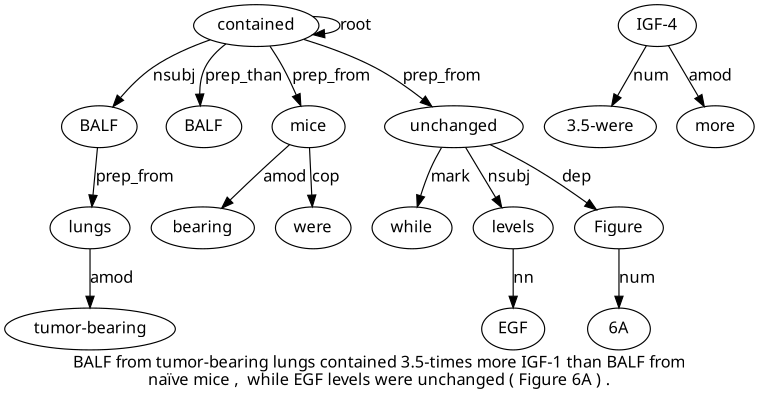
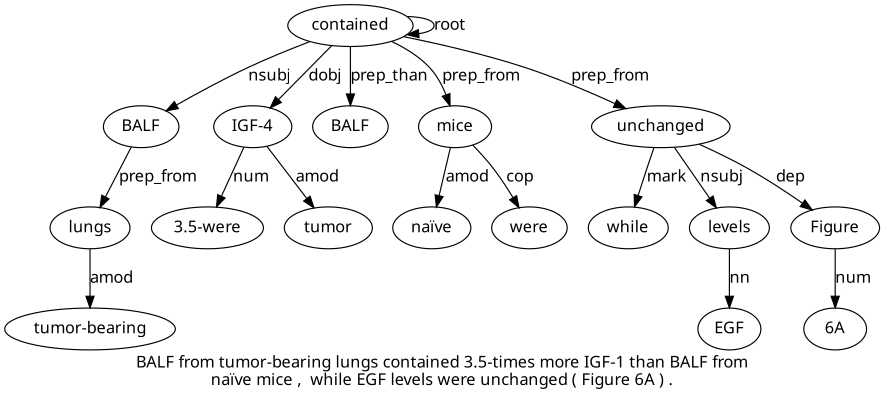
none -> (305, 73)
(715, 127) -> (328, 228)
(203, 228) -> (432, 228)
